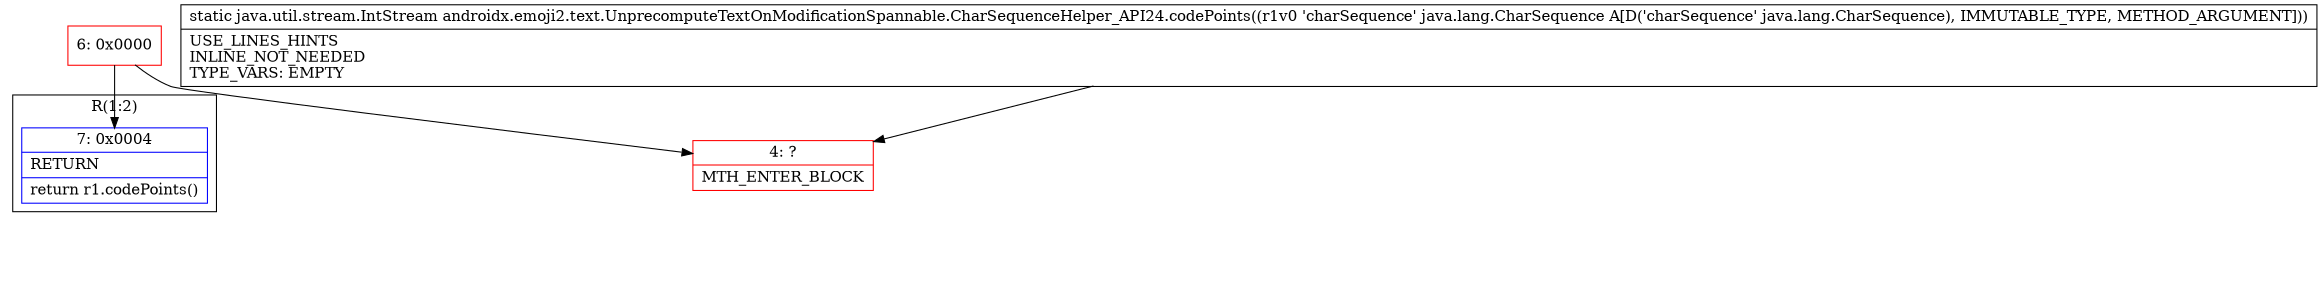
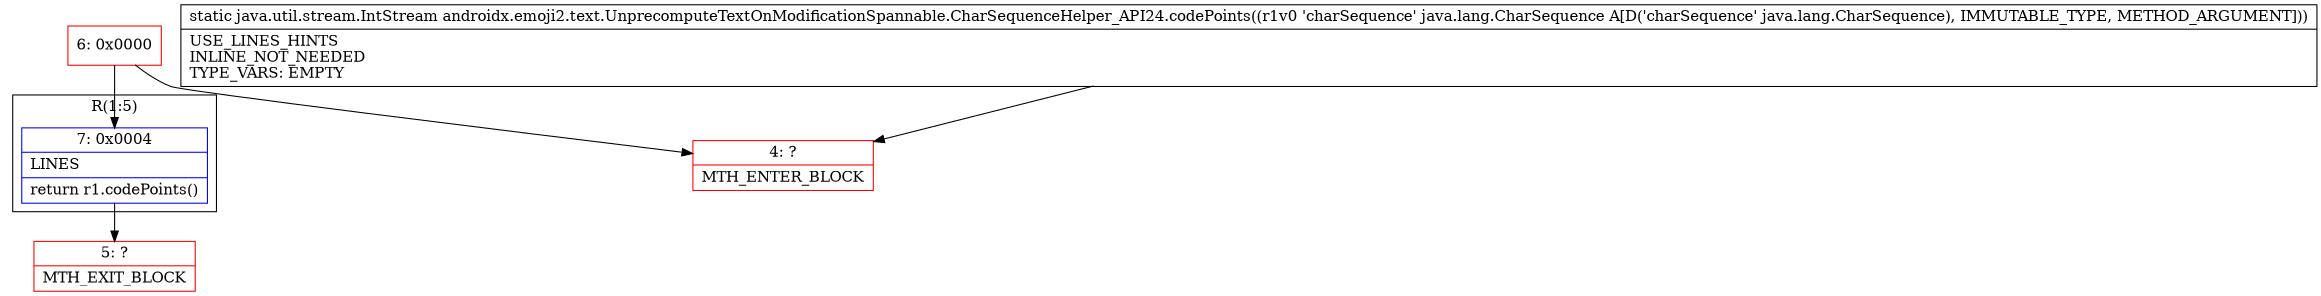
(115, 107) -> (115, 107)
(65, 164) -> (55, 164)
none -> (115, 266)
